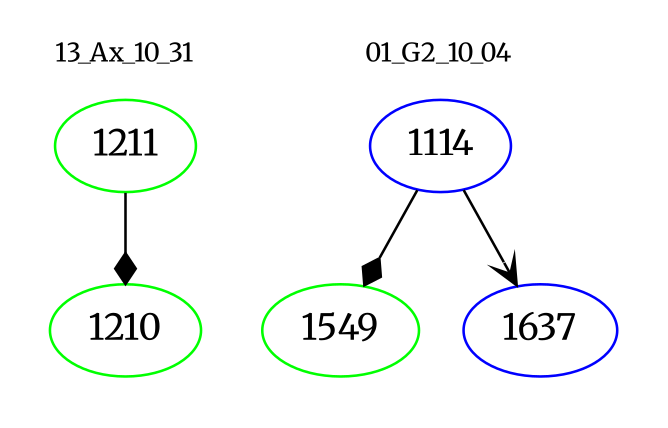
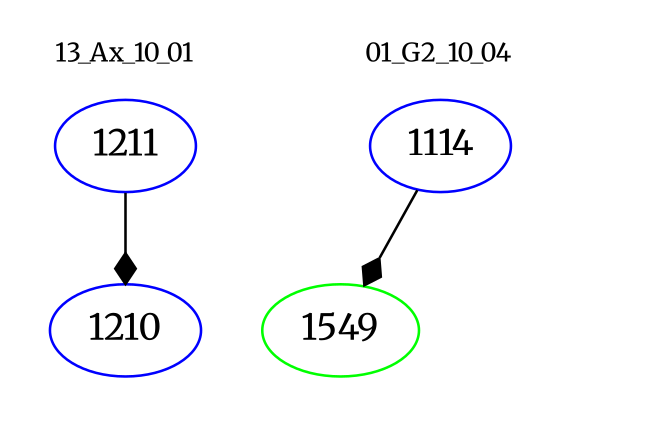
(125, 55) -> (125, 55)
(125, 146) -> (125, 146)
(125, 330) -> (125, 330)
(540, 330) -> none
